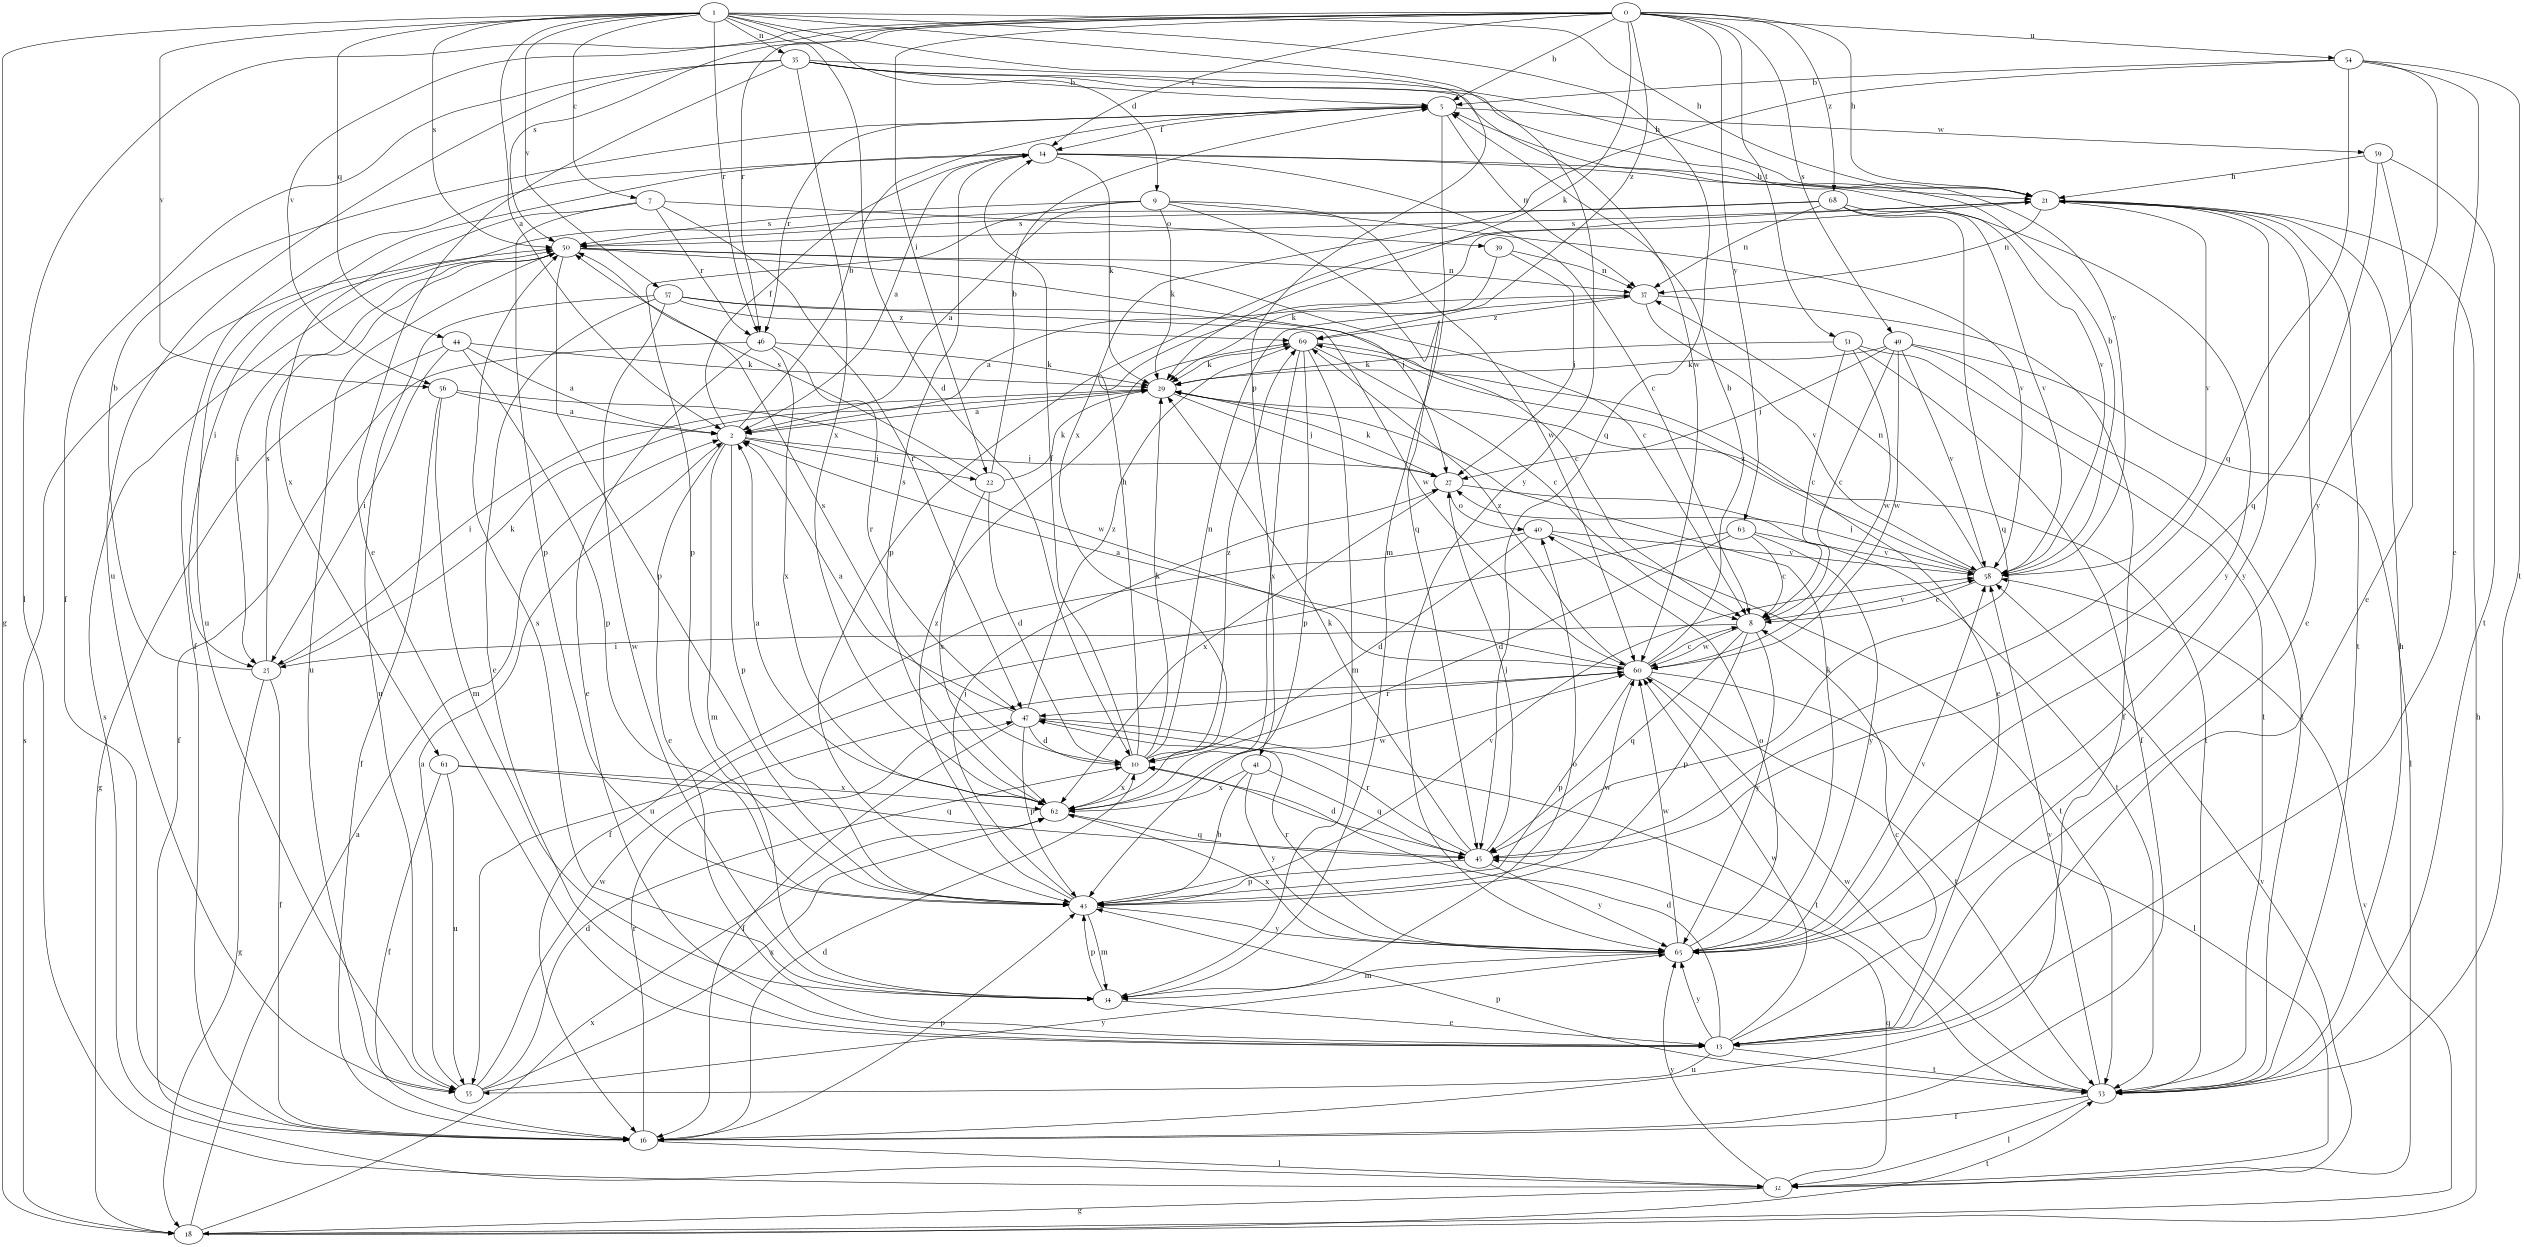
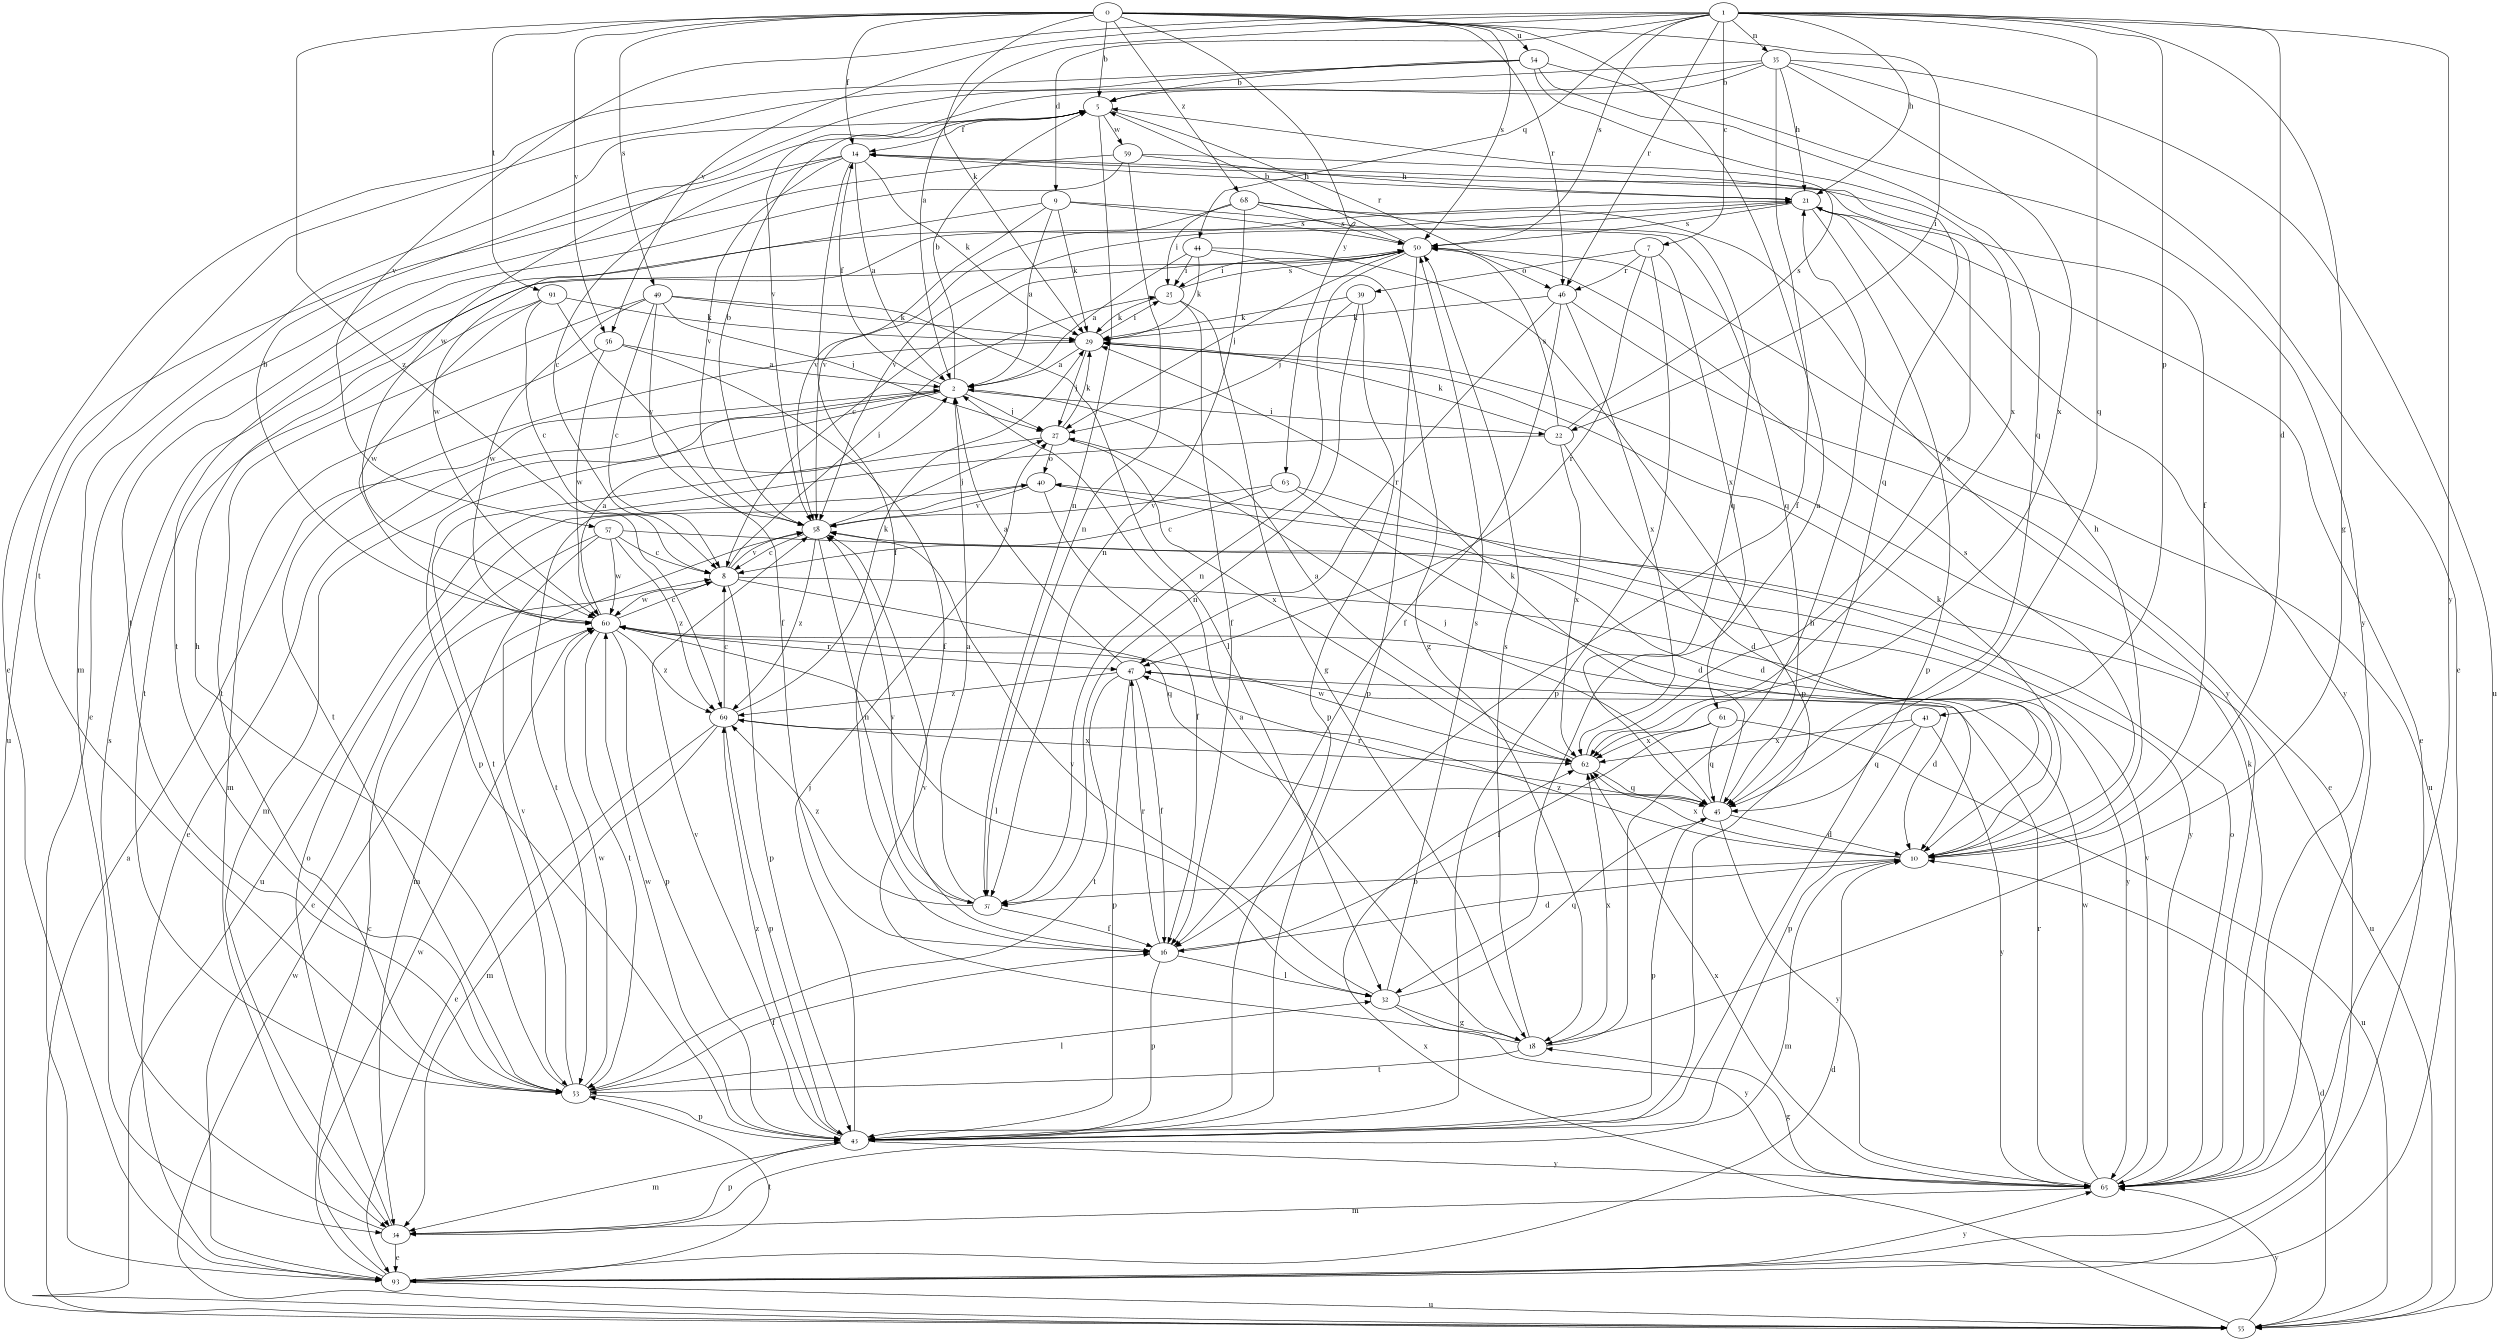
(1851, 88) -> none
(545, 172) -> (1253, 175)
(1859, 271) -> (1084, 518)
(1015, 294) -> (1799, 271)
(1848, 341) -> (552, 294)
(690, 504) -> (1276, 866)
(1210, 529) -> (1416, 882)
(24, 600) -> (1818, 506)
(635, 647) -> (417, 882)
(986, 672) -> (119, 1298)
(1220, 835) -> (1790, 929)
(1719, 1047) -> (396, 1282)
none -> (1236, 1142)
none -> (1799, 1155)
